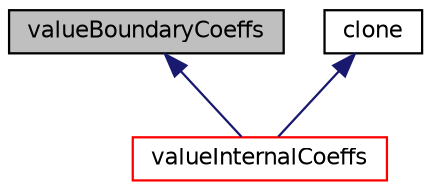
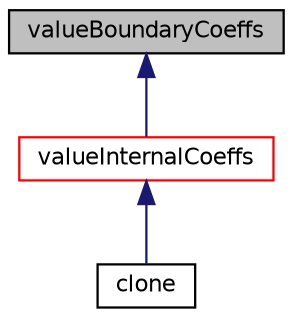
(309, 104) -> (146, 234)
